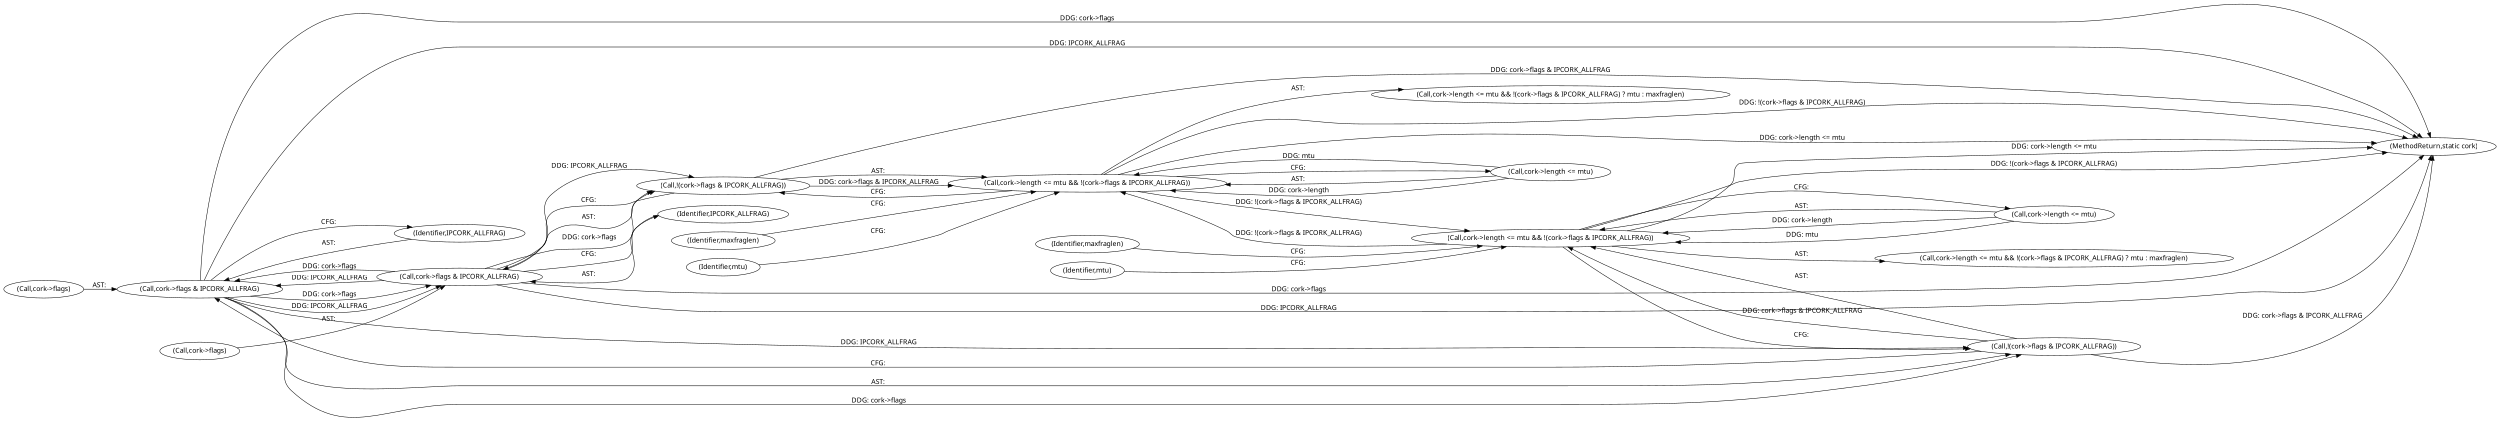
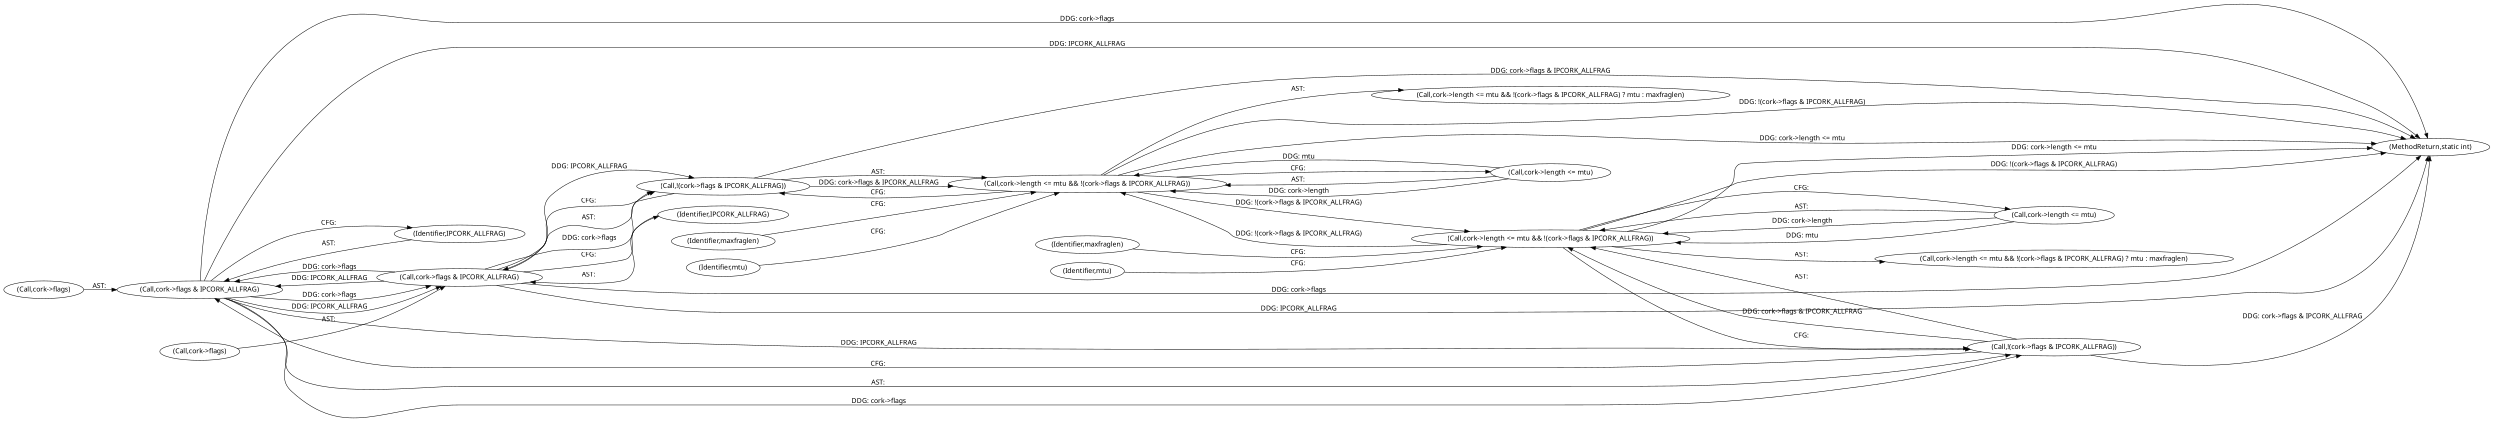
(2434, 147) -> (2431, 147)
